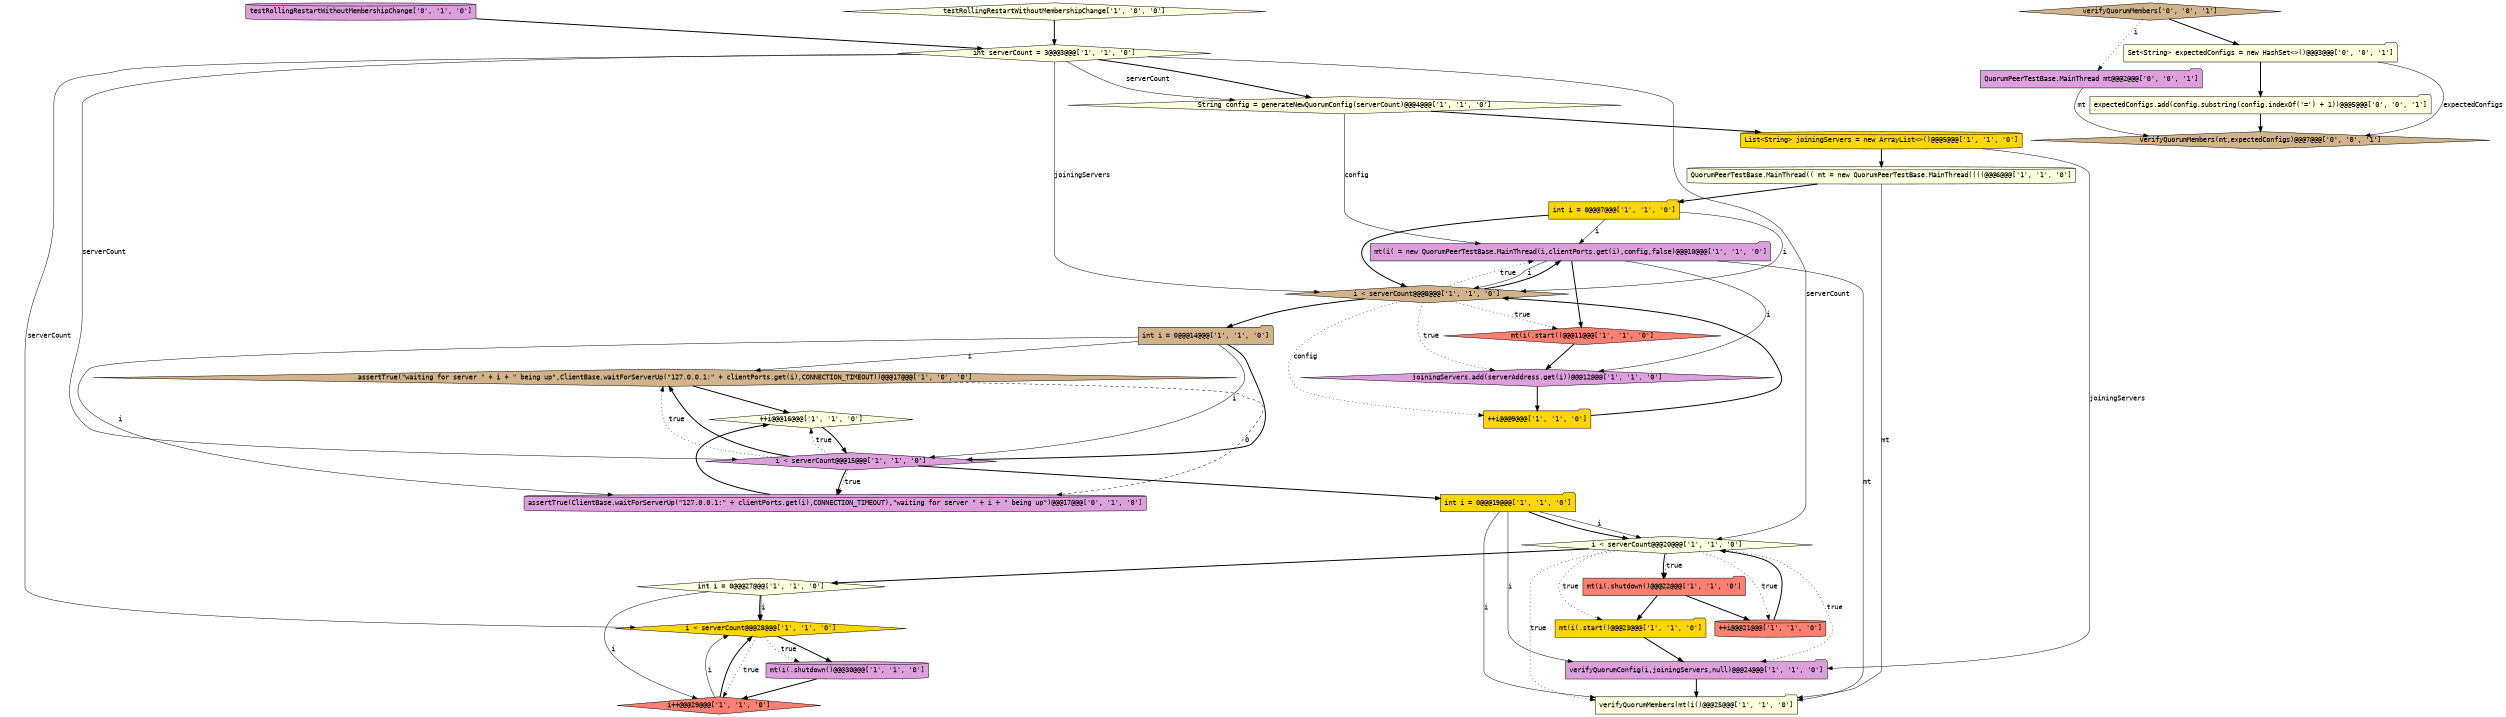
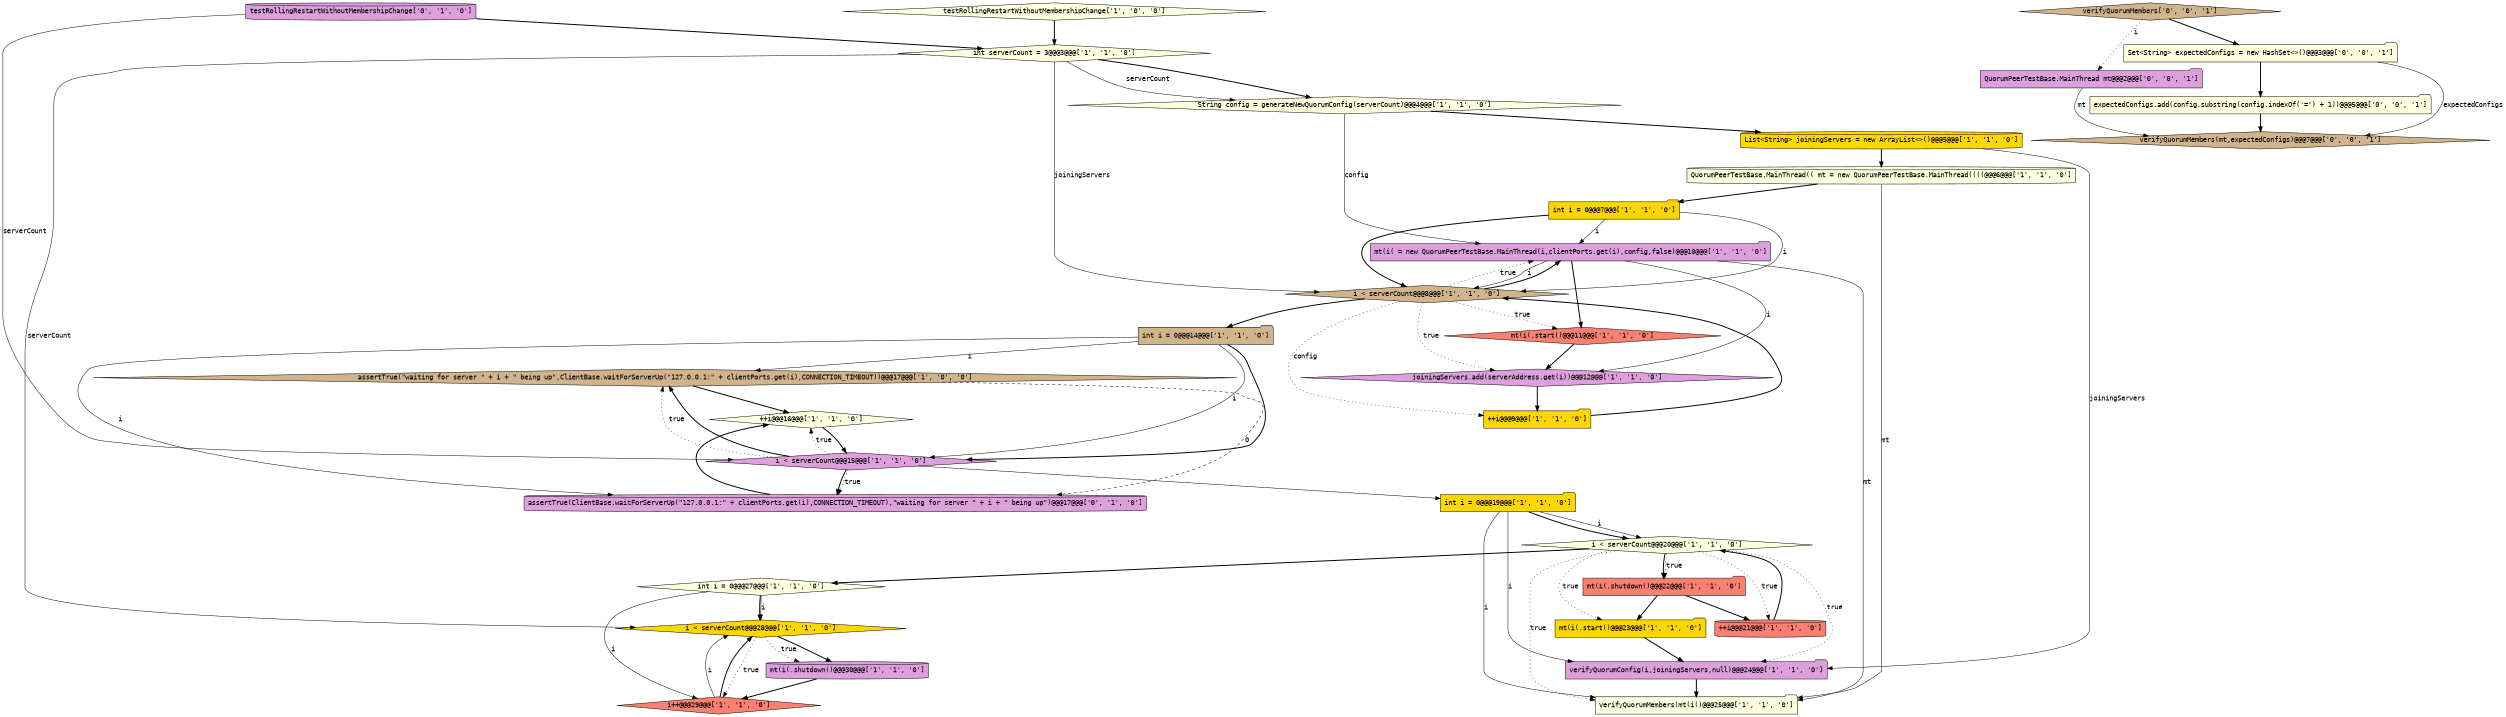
(1667, 101) -> none
(82, 175) -> (77, 431)
(1177, 482) -> (1177, 482)
